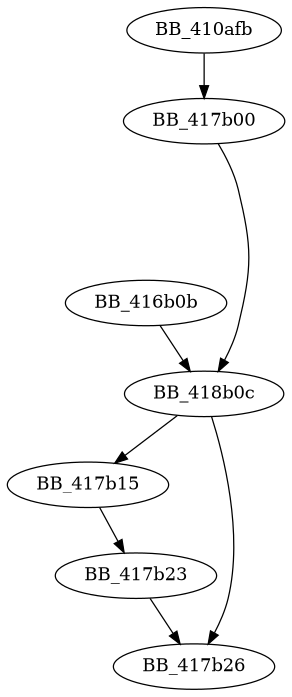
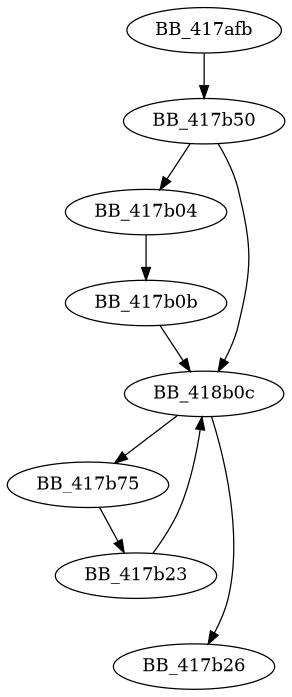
(204, 30) -> (204, 30)
(204, 121) -> (204, 121)
none -> (146, 212)
(146, 303) -> (146, 303)
(88, 485) -> (88, 485)
(162, 616) -> (185, 495)
